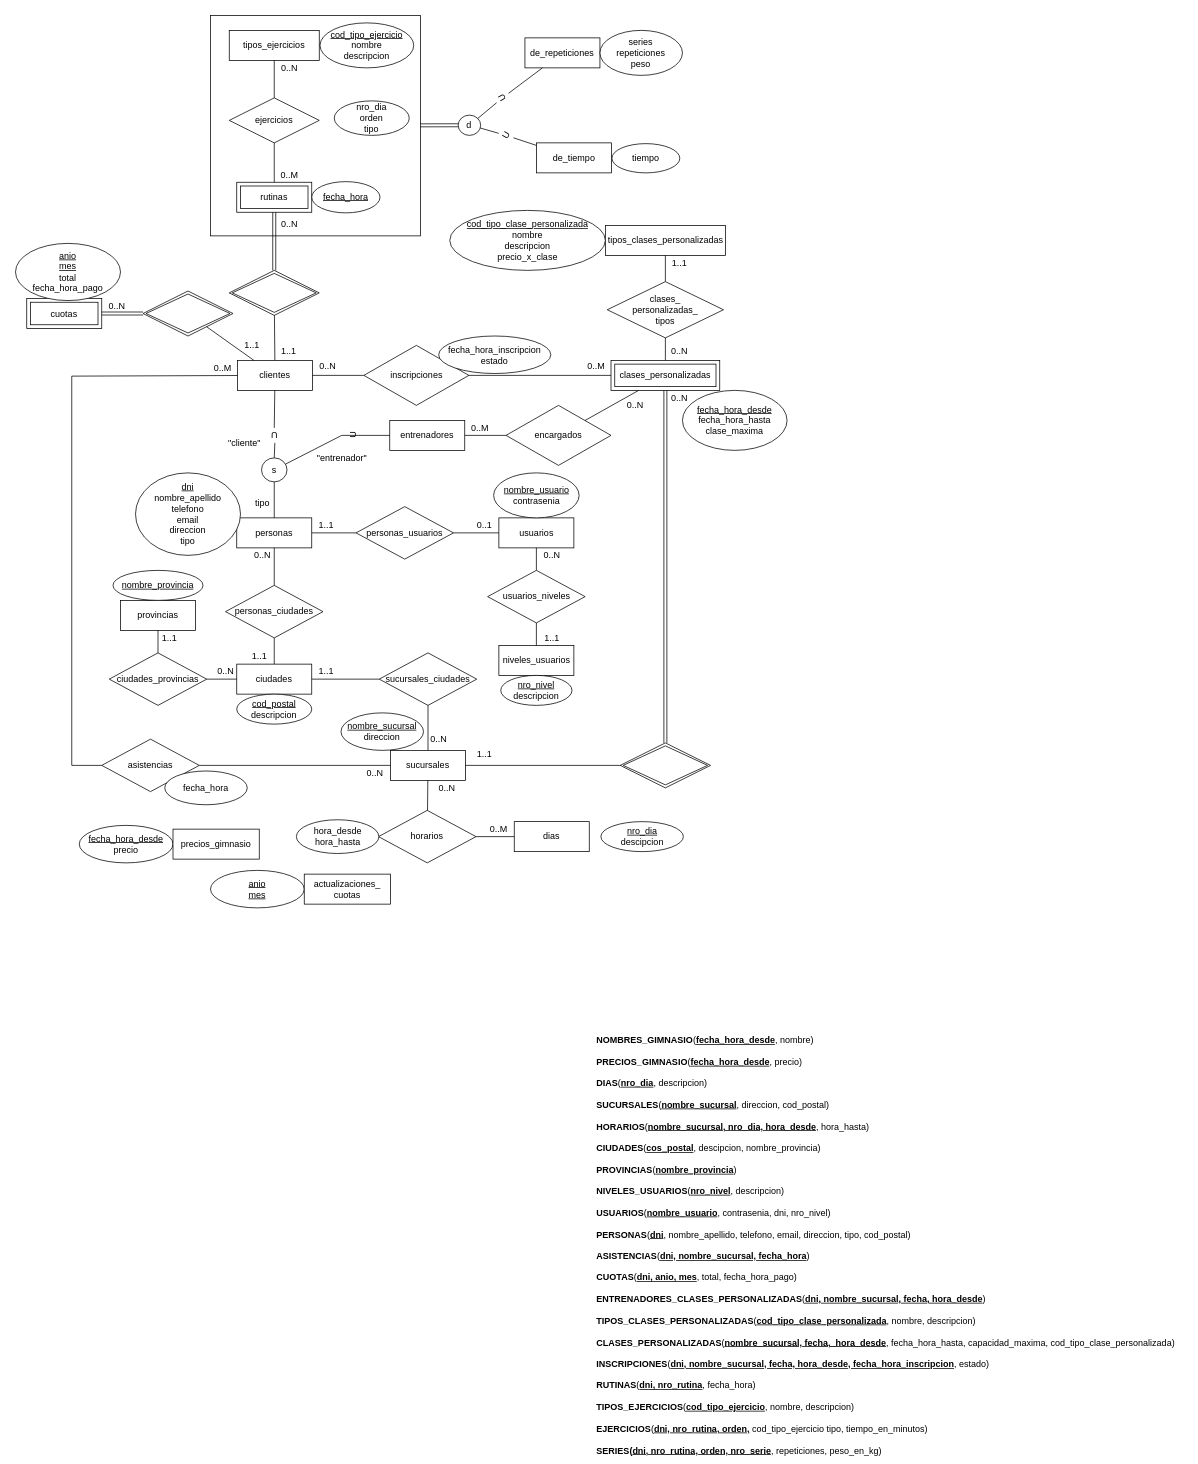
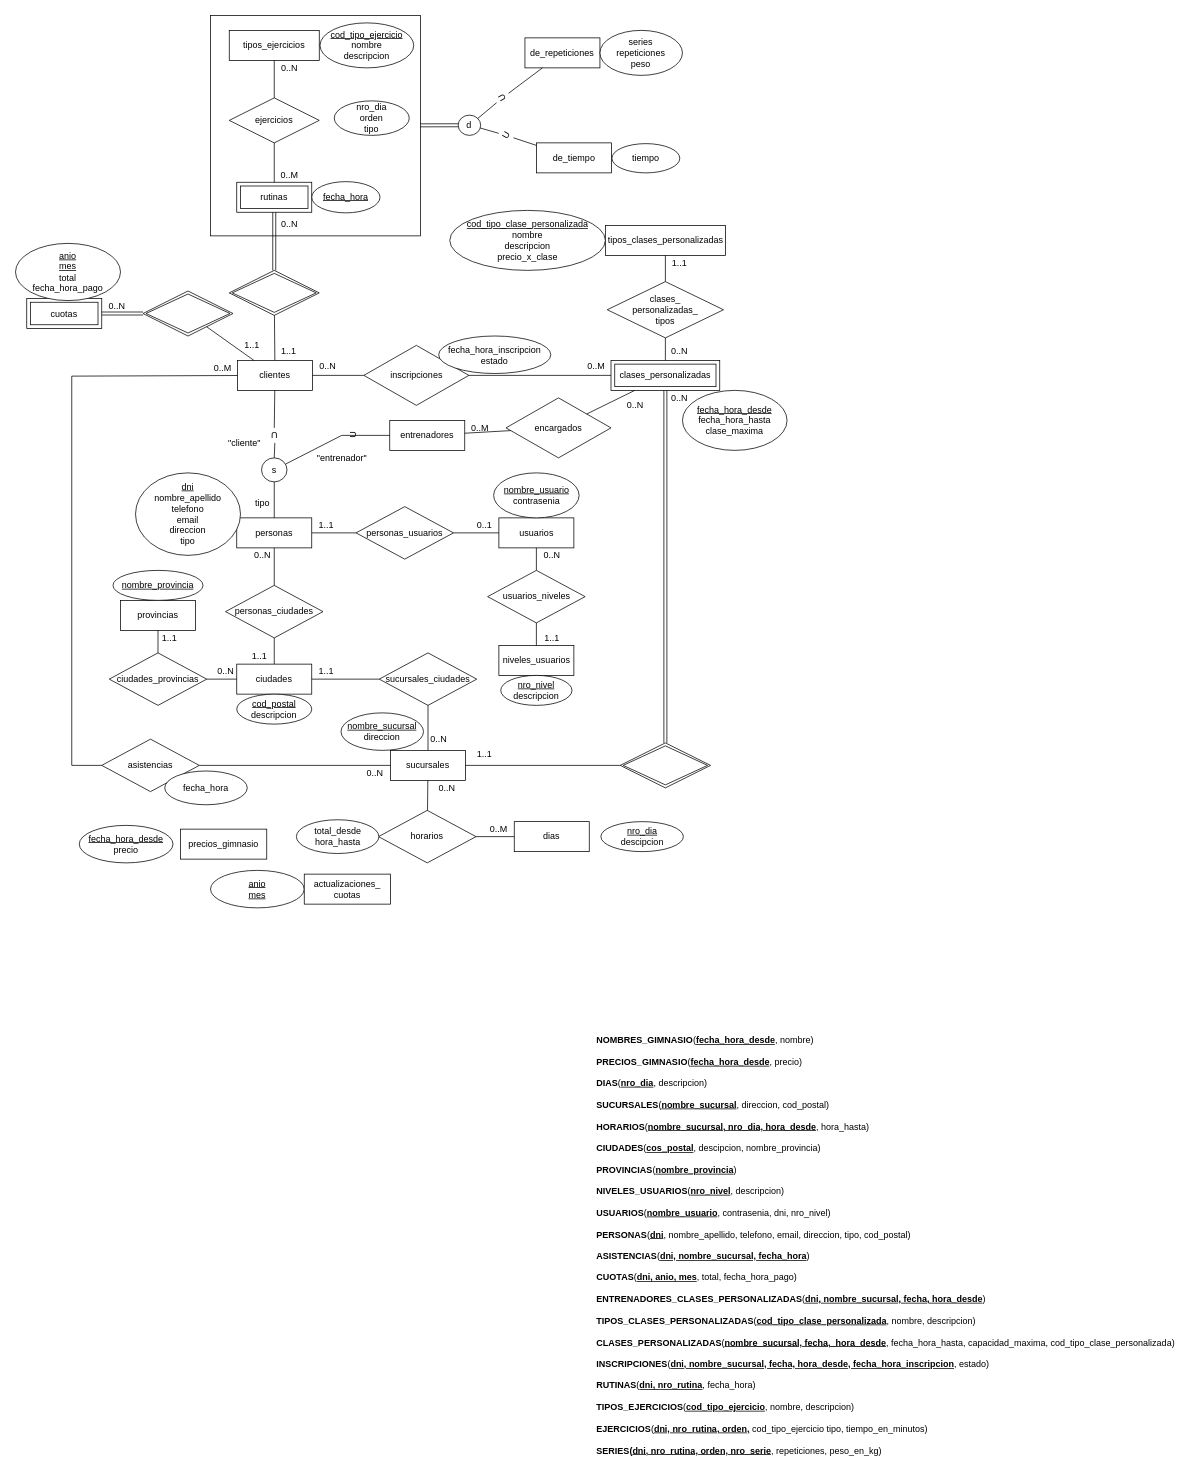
(558, 435) -> (558, 428)
(338, 837) -> (338, 837)
(216, 844) -> (224, 844)
